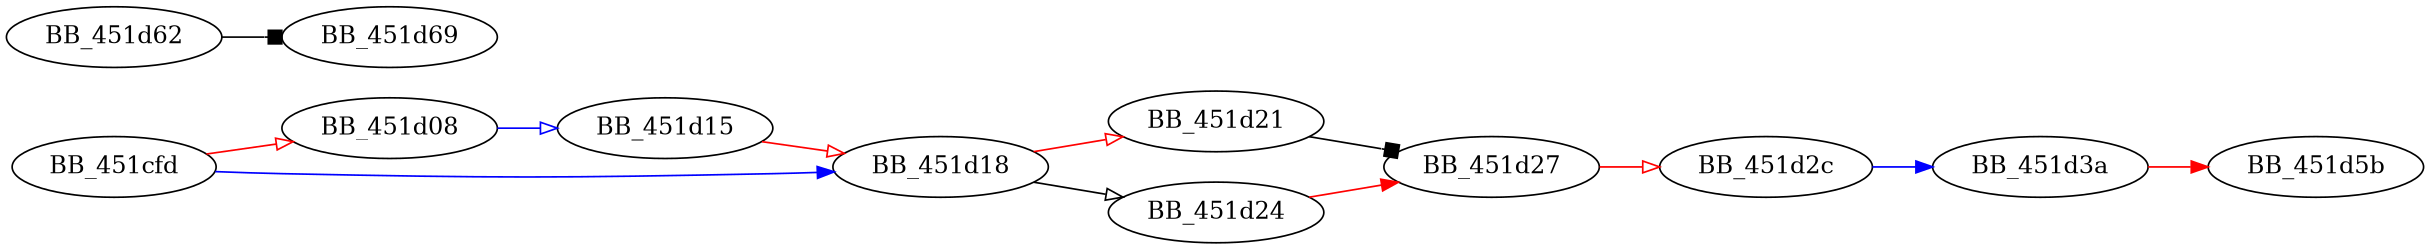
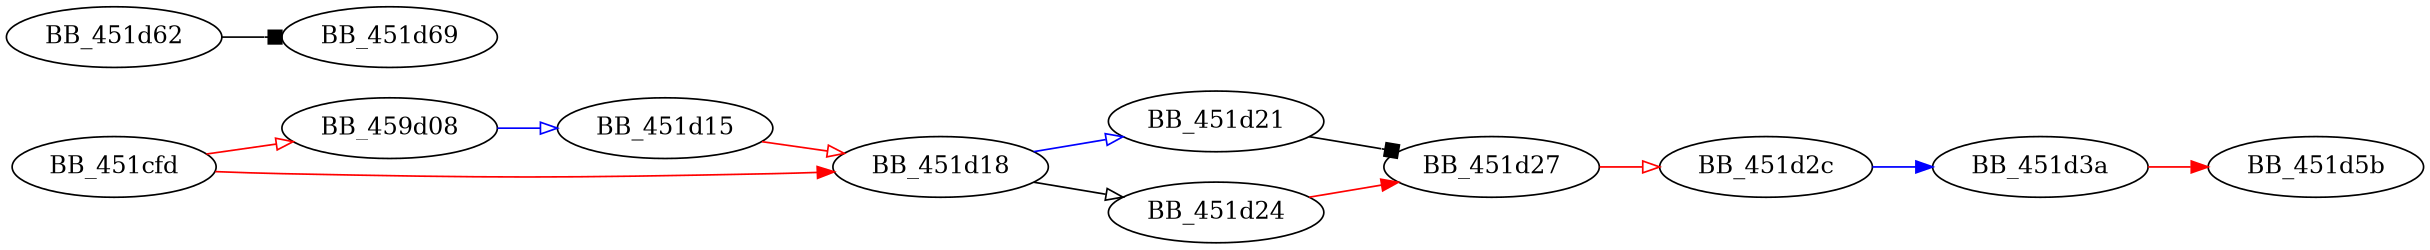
(390, 128) -> (390, 128)
(1070, 146) -> (1070, 146)
(516, 177) -> (516, 177)
